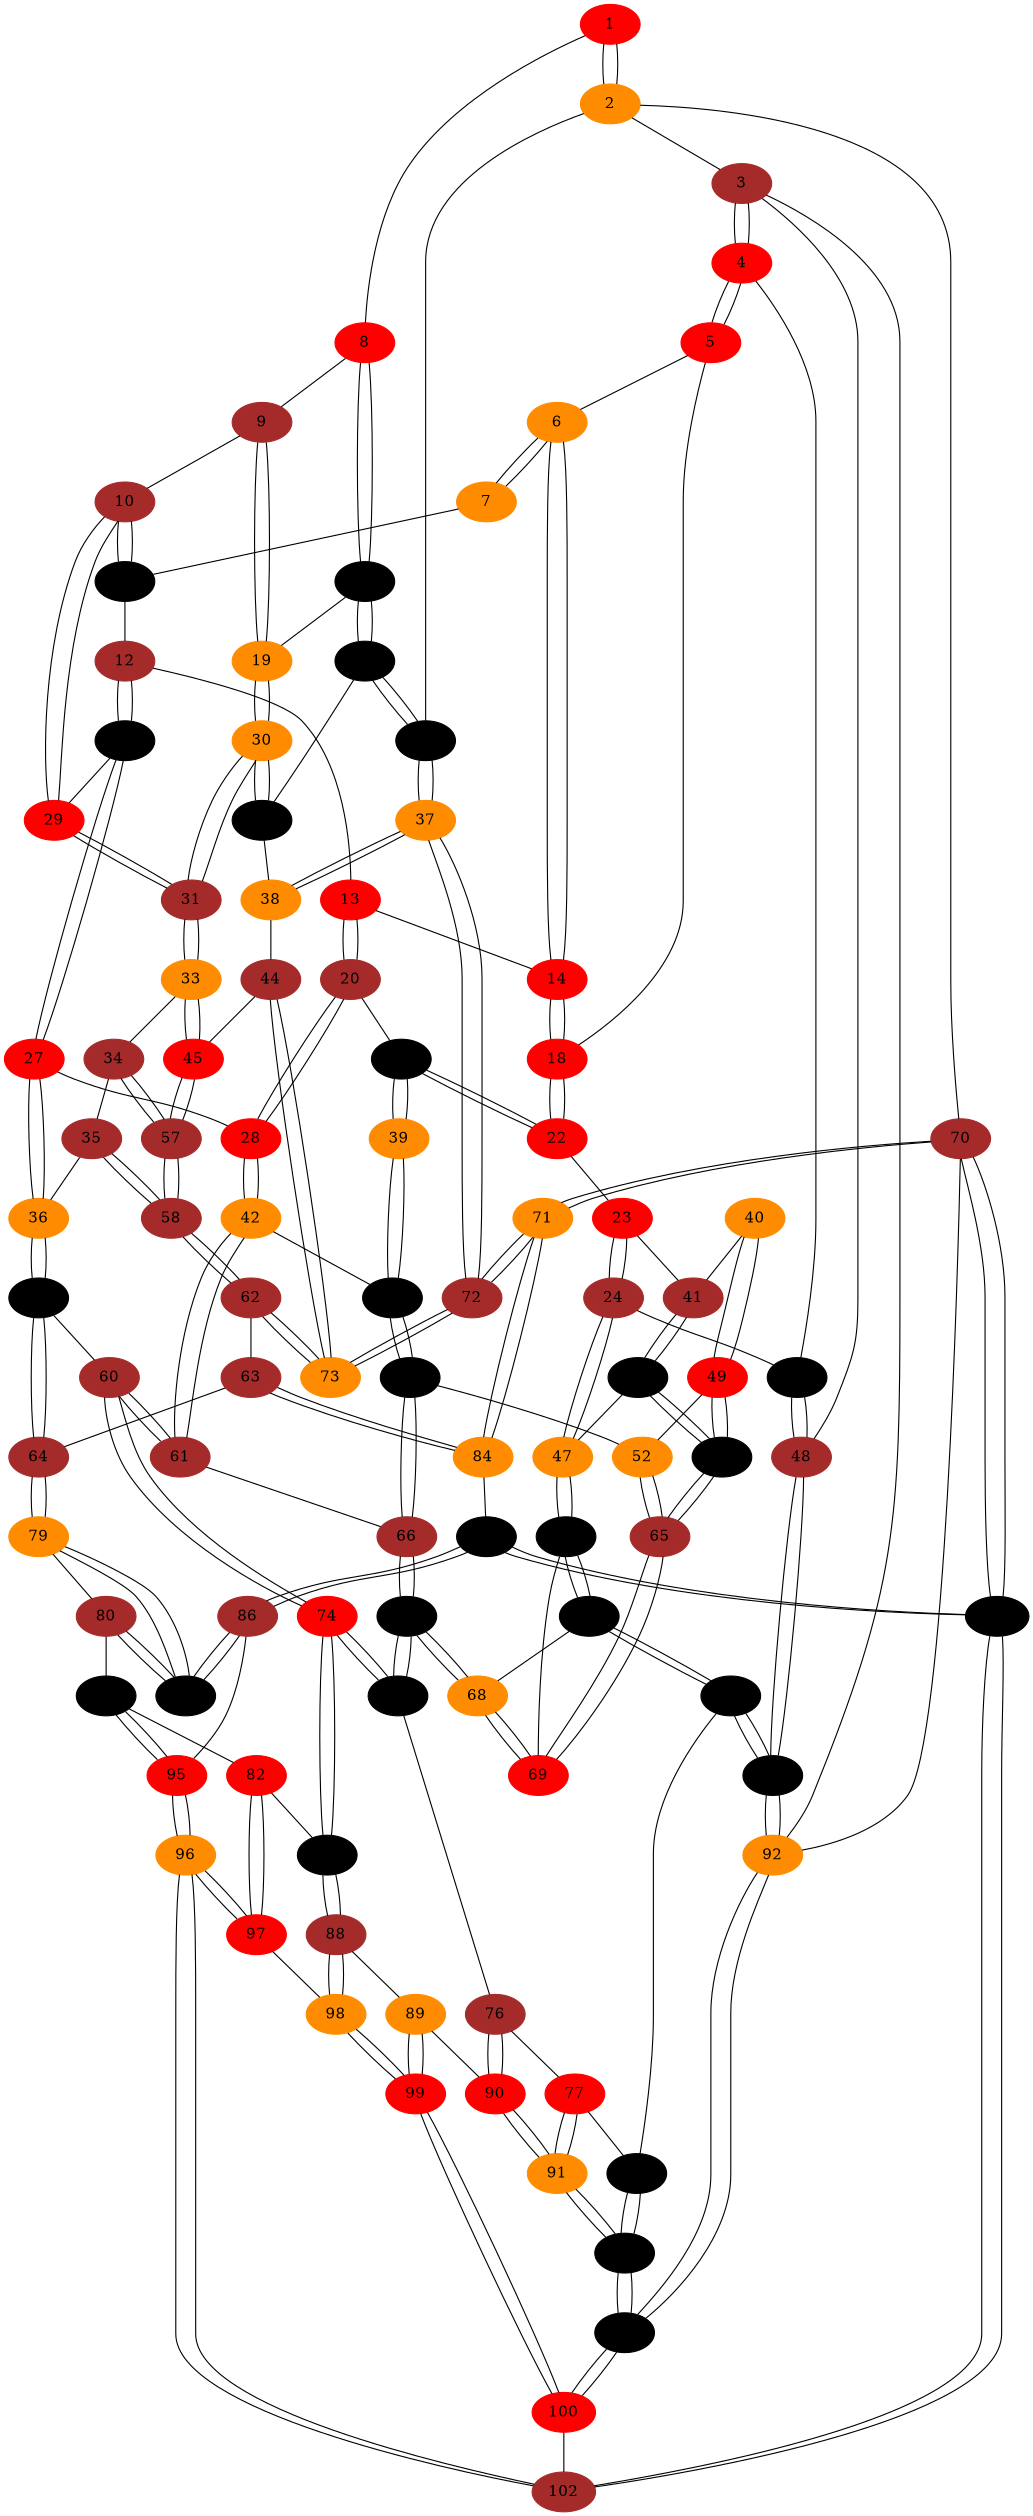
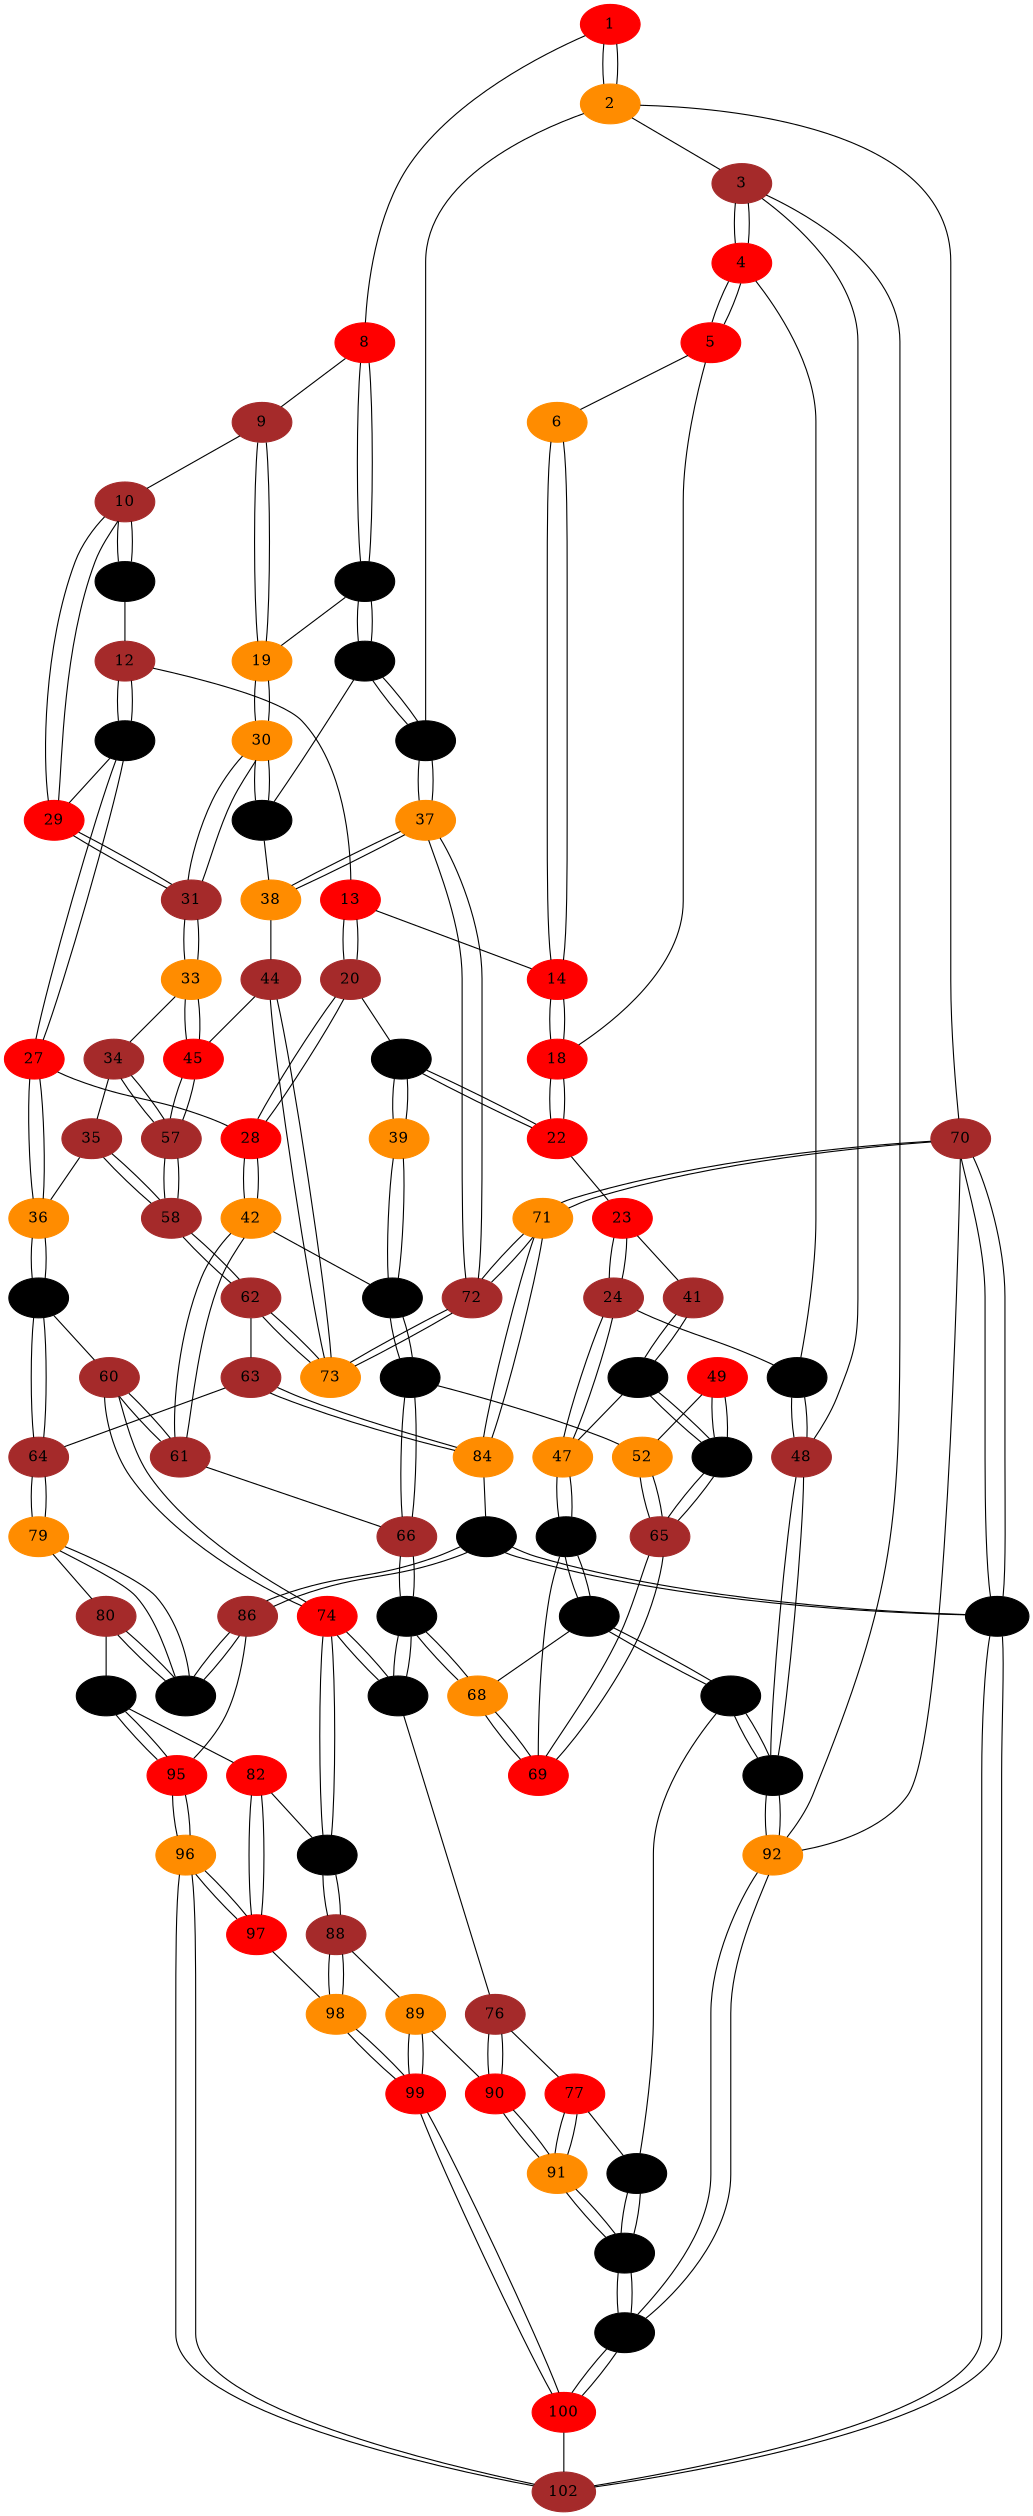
(486, 502) -> none
(755, 1218) -> none
